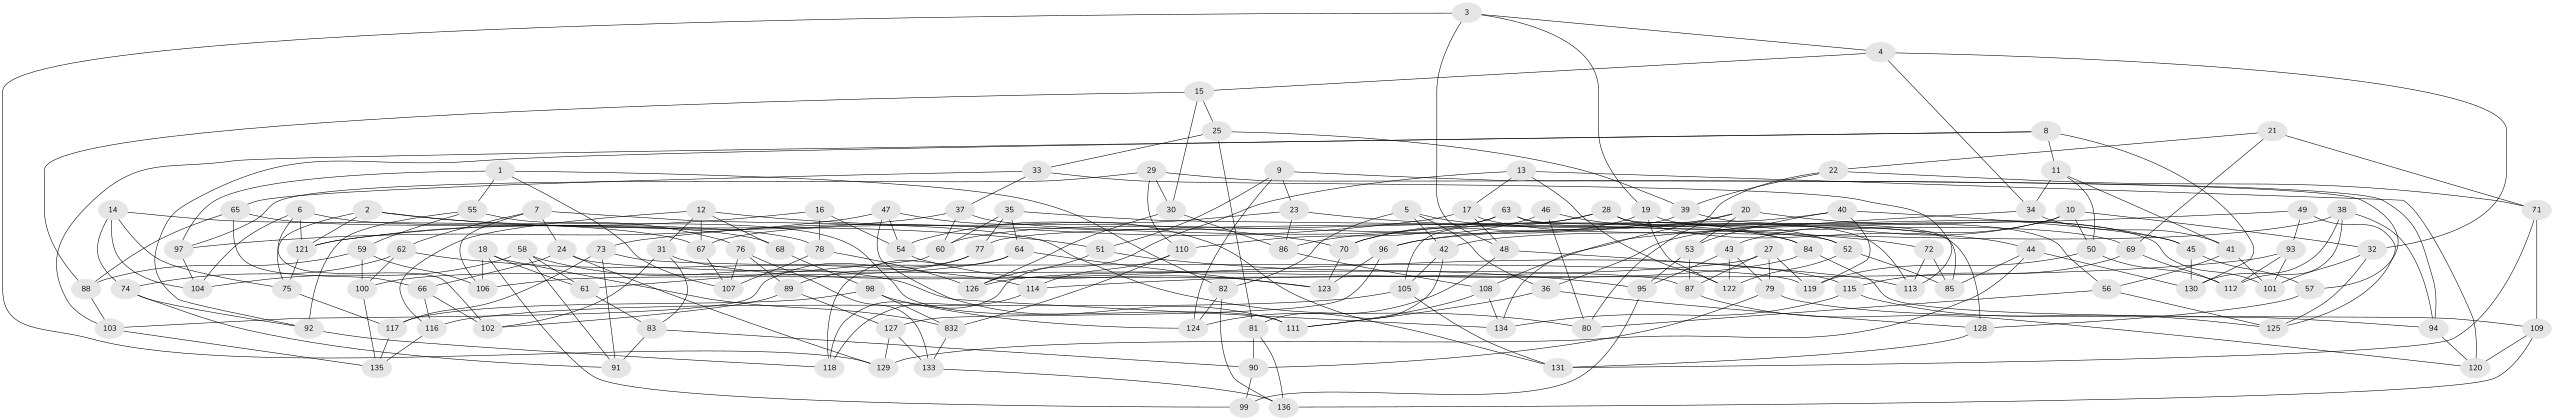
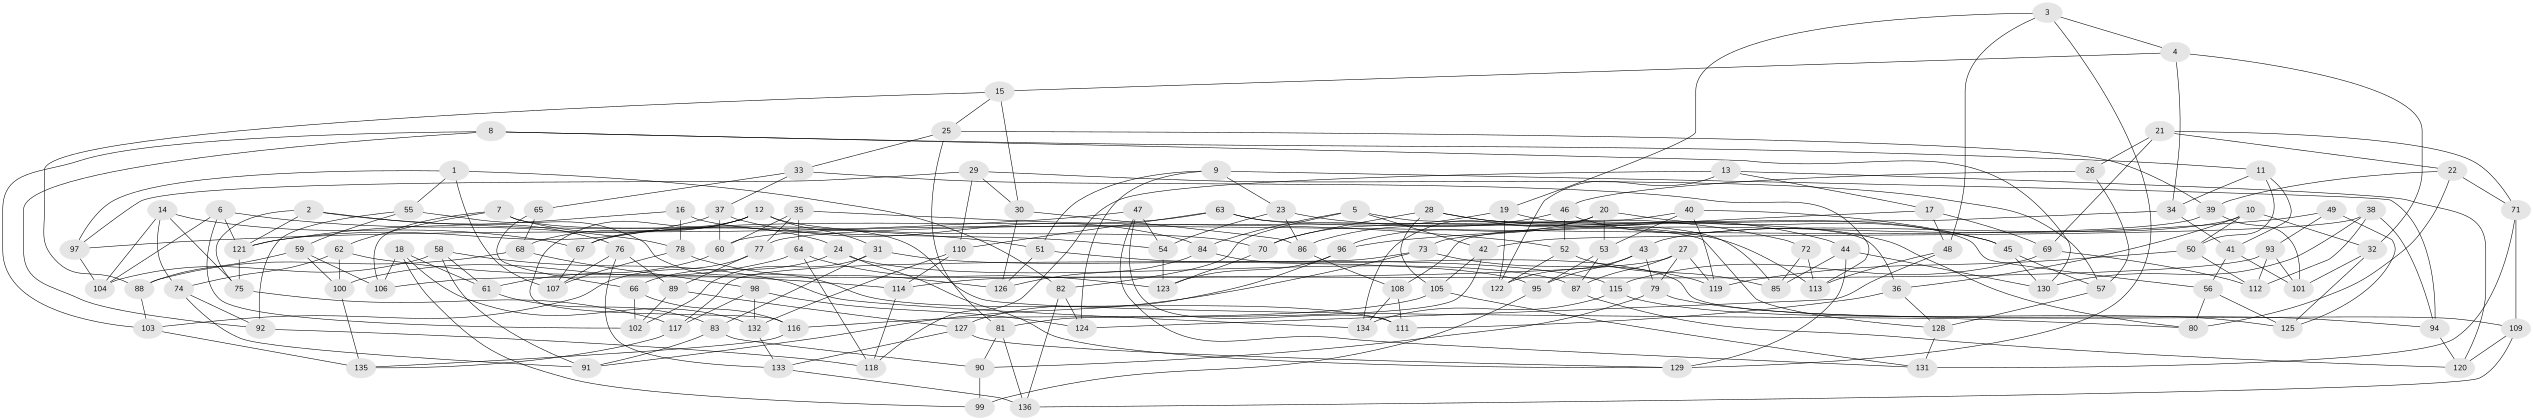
none -> (2090, 171)
(152, 243) -> (345, 263)
(951, 329) -> (754, 329)
